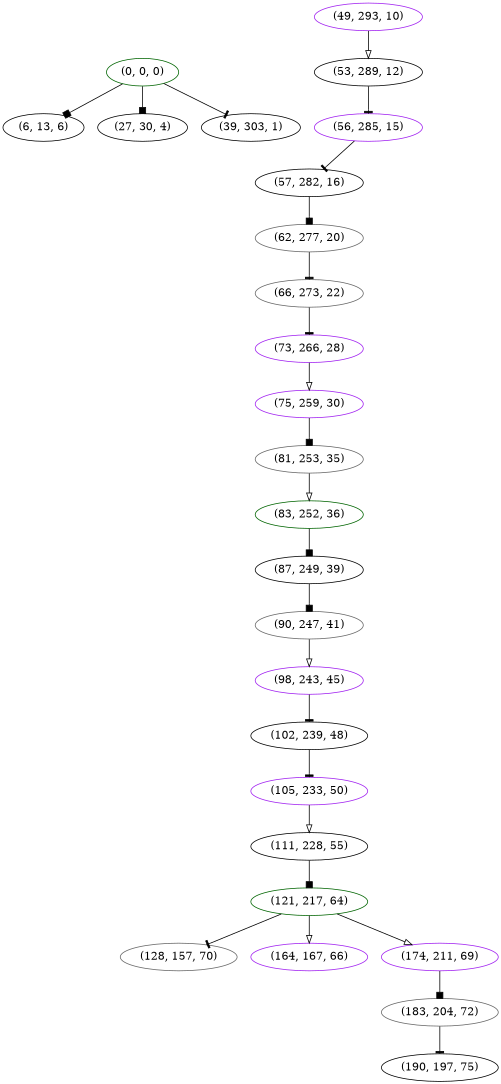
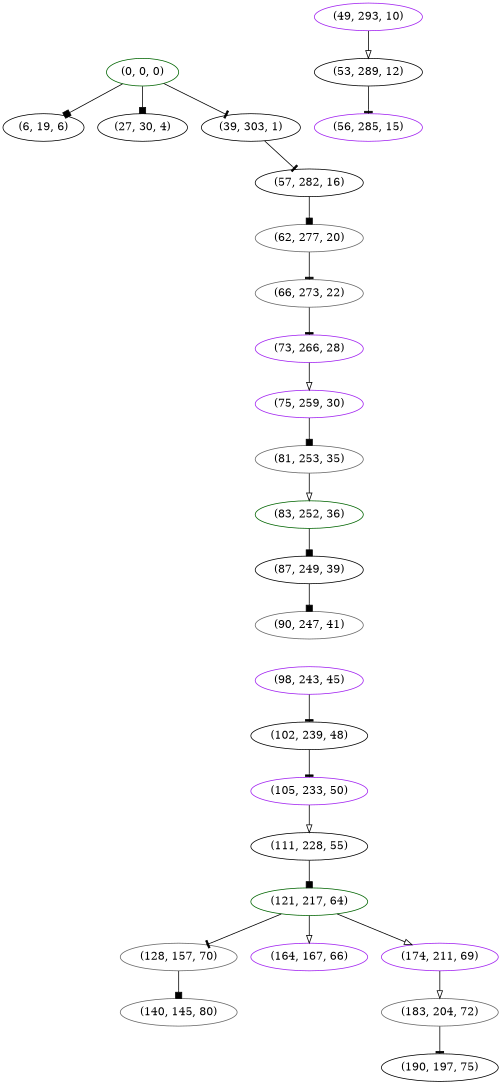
(44, 127) -> (44, 127)
(340, 154) -> (279, 154)
(309, 649) -> none
(440, 981) -> (440, 981)
none -> (179, 1012)
